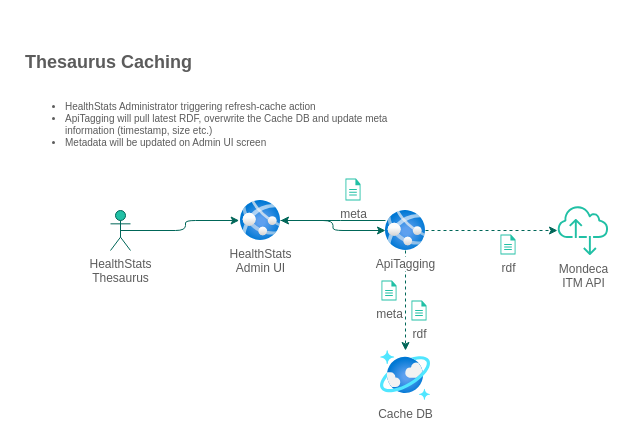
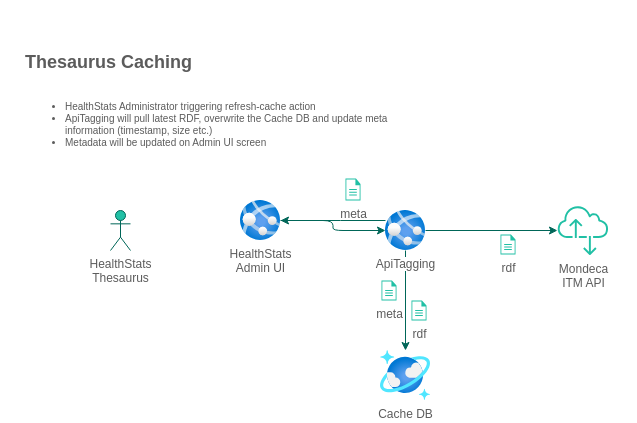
(179, 230) -> none
(488, 231) -> (488, 231)
(406, 305) -> (406, 305)
